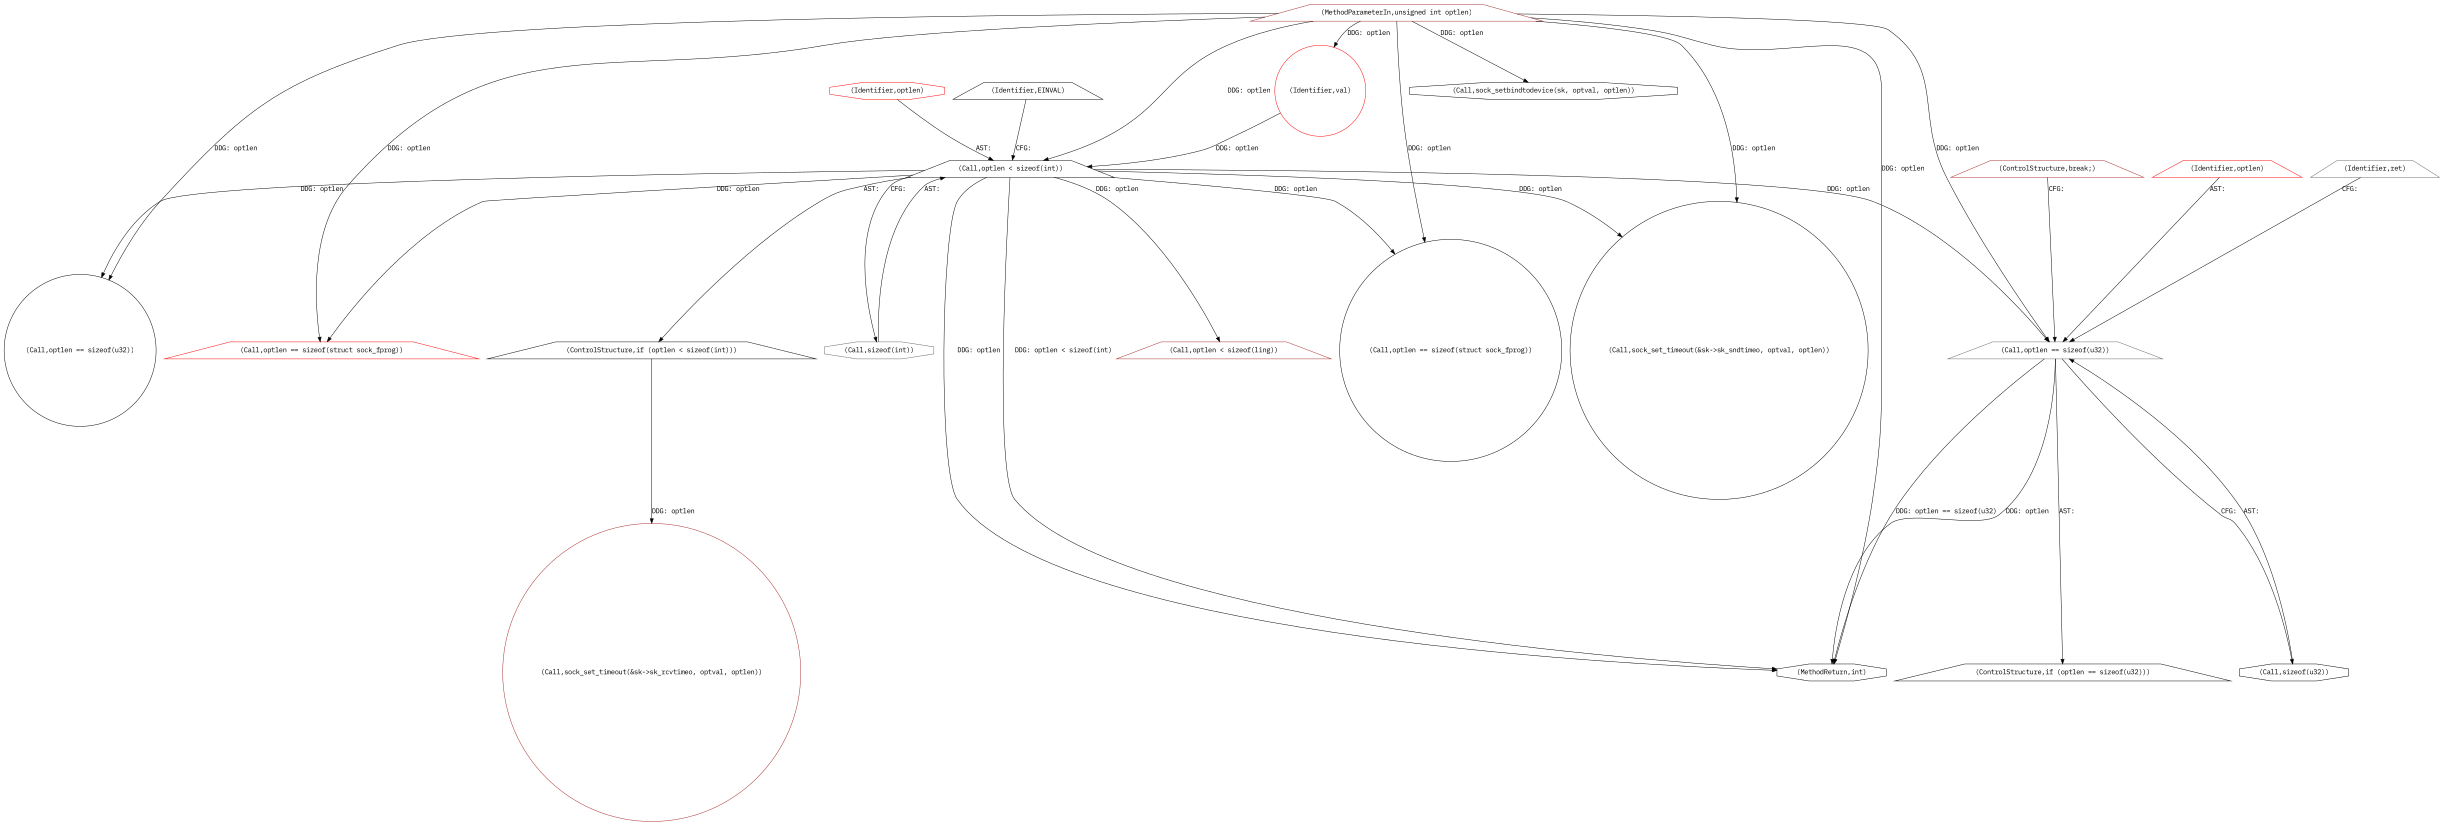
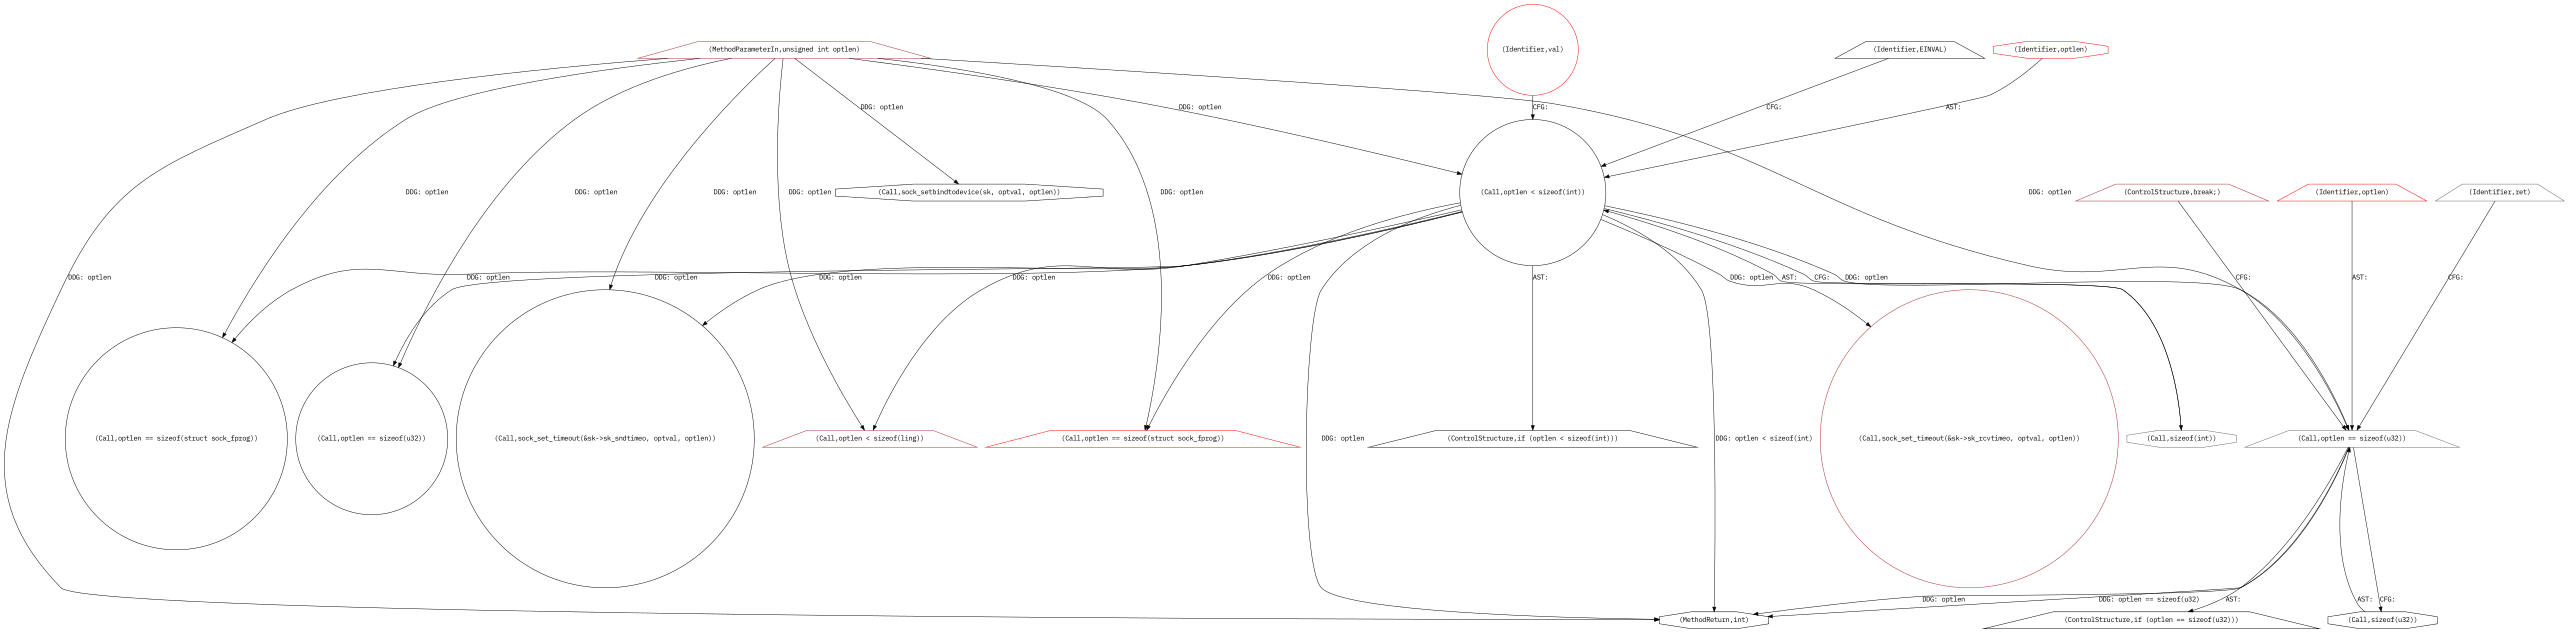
(1347, 30) -> (786, 250)
(1237, 148) -> (1543, 107)
(1011, 169) -> (1533, 193)
(652, 439) -> (1732, 282)
